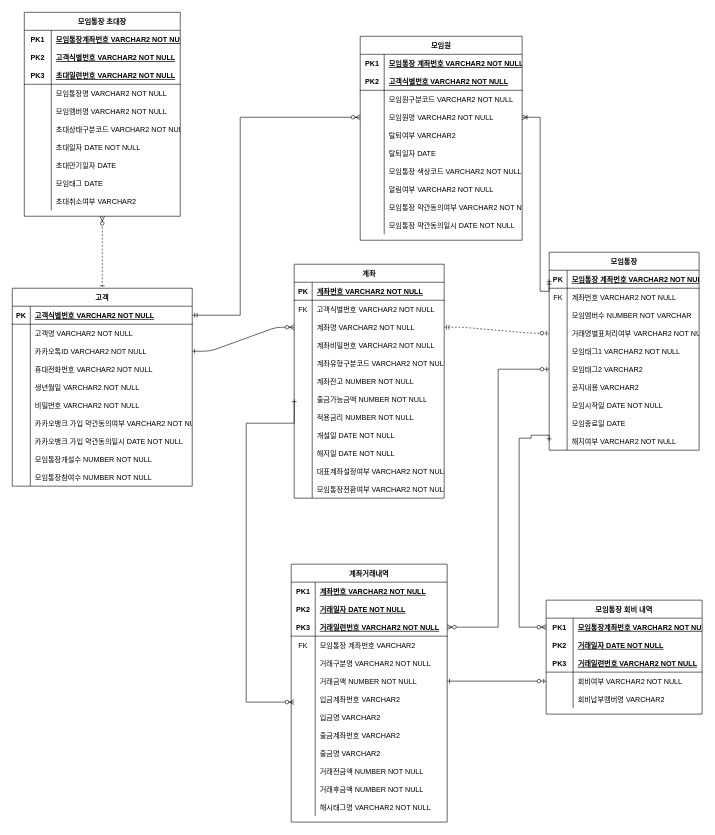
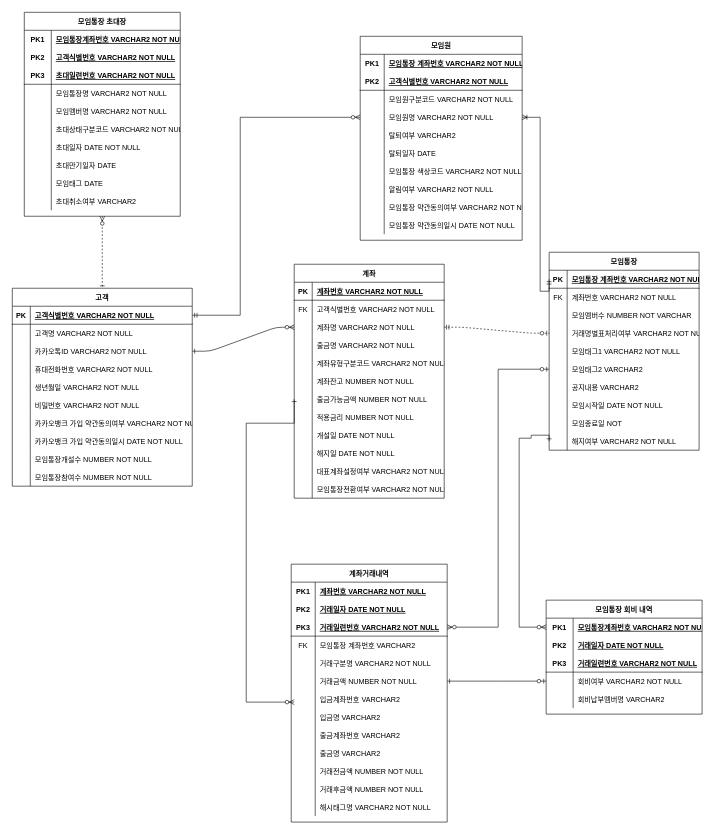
(372, 346) -> (361, 346)
(599, 424) -> (597, 424)
